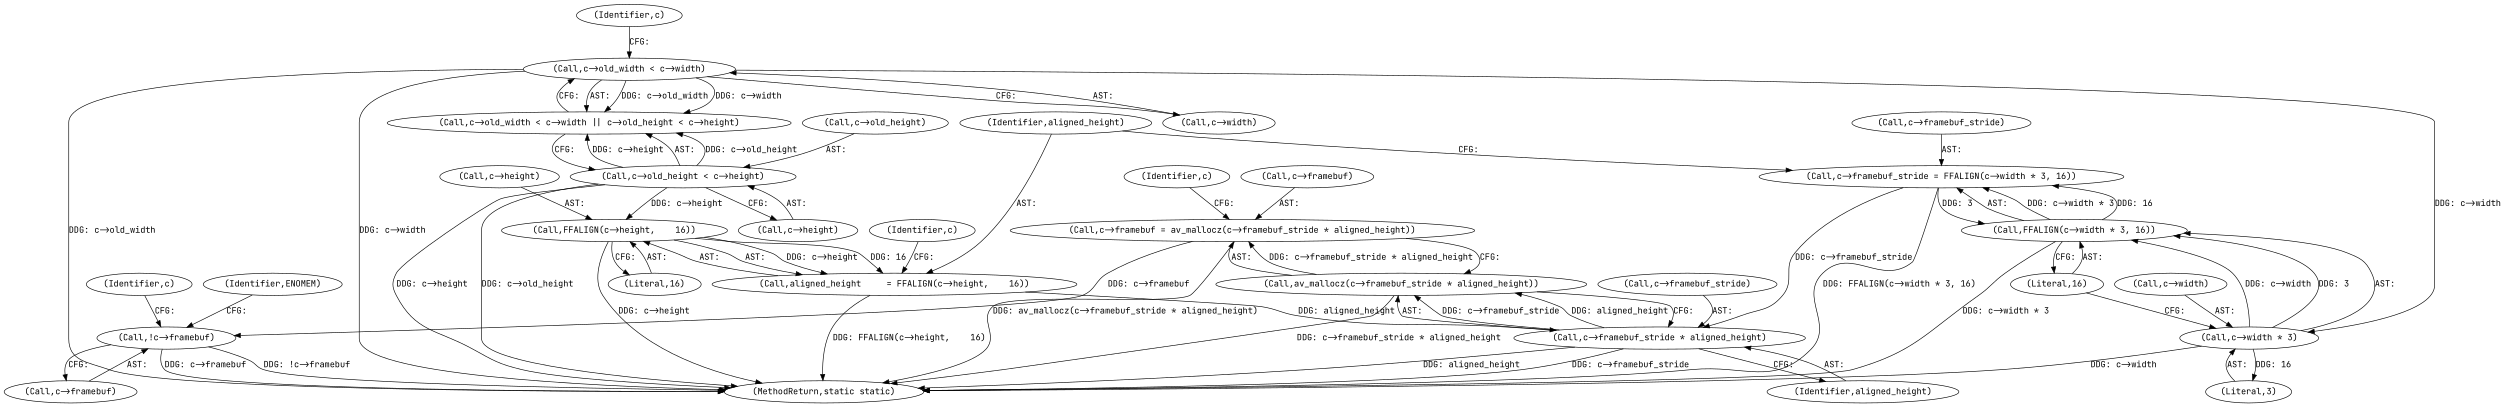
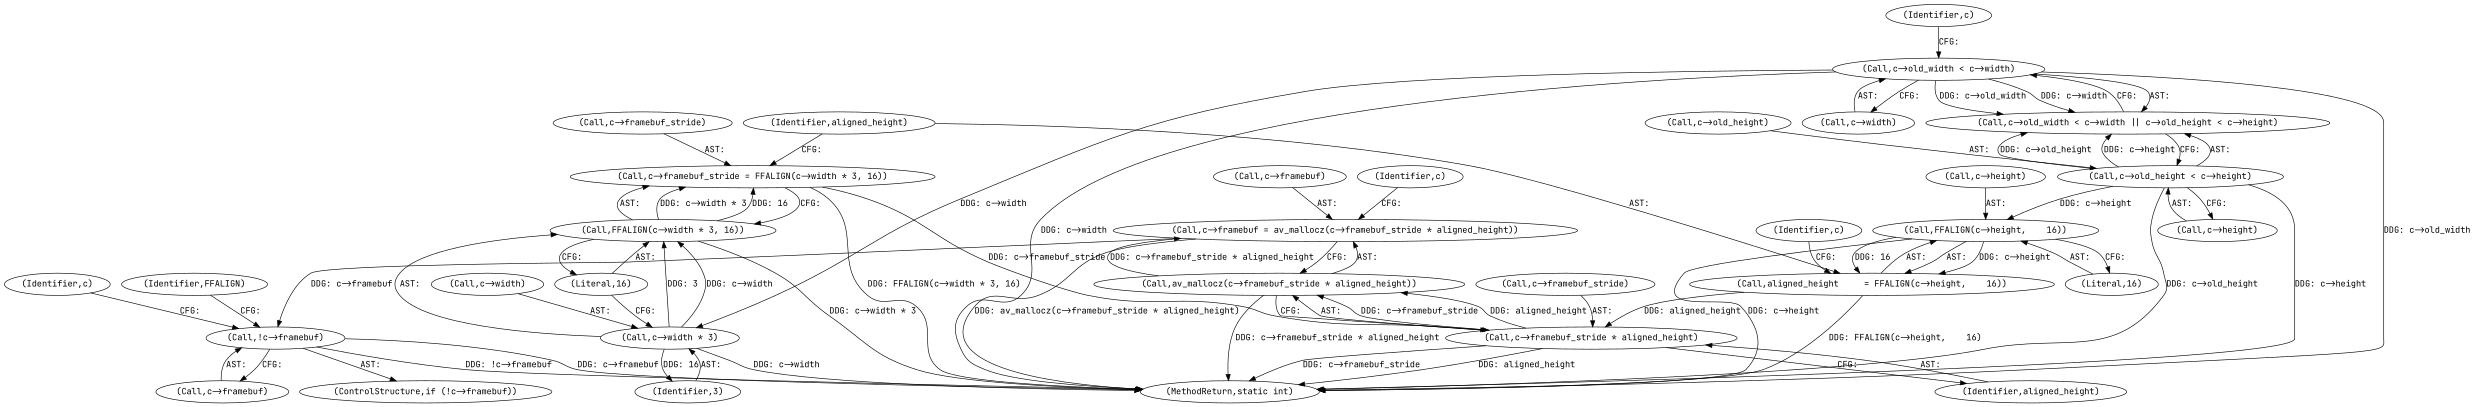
(1958, 204) -> (813, 204)
(273, 284) -> (195, 284)
none -> (426, 392)
(824, 392) -> (1230, 392)
(2249, 392) -> (688, 392)
